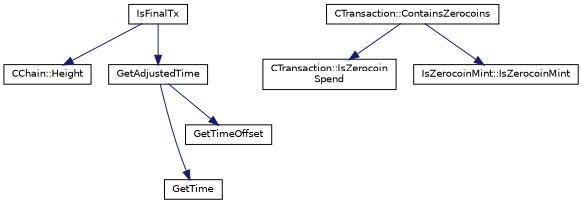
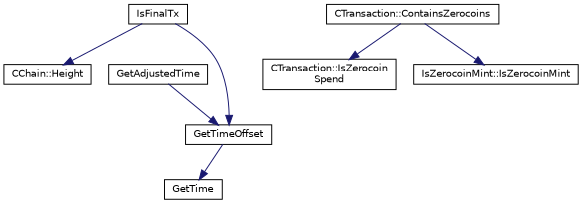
(158, 39) -> (217, 61)
(172, 128) -> (214, 158)
